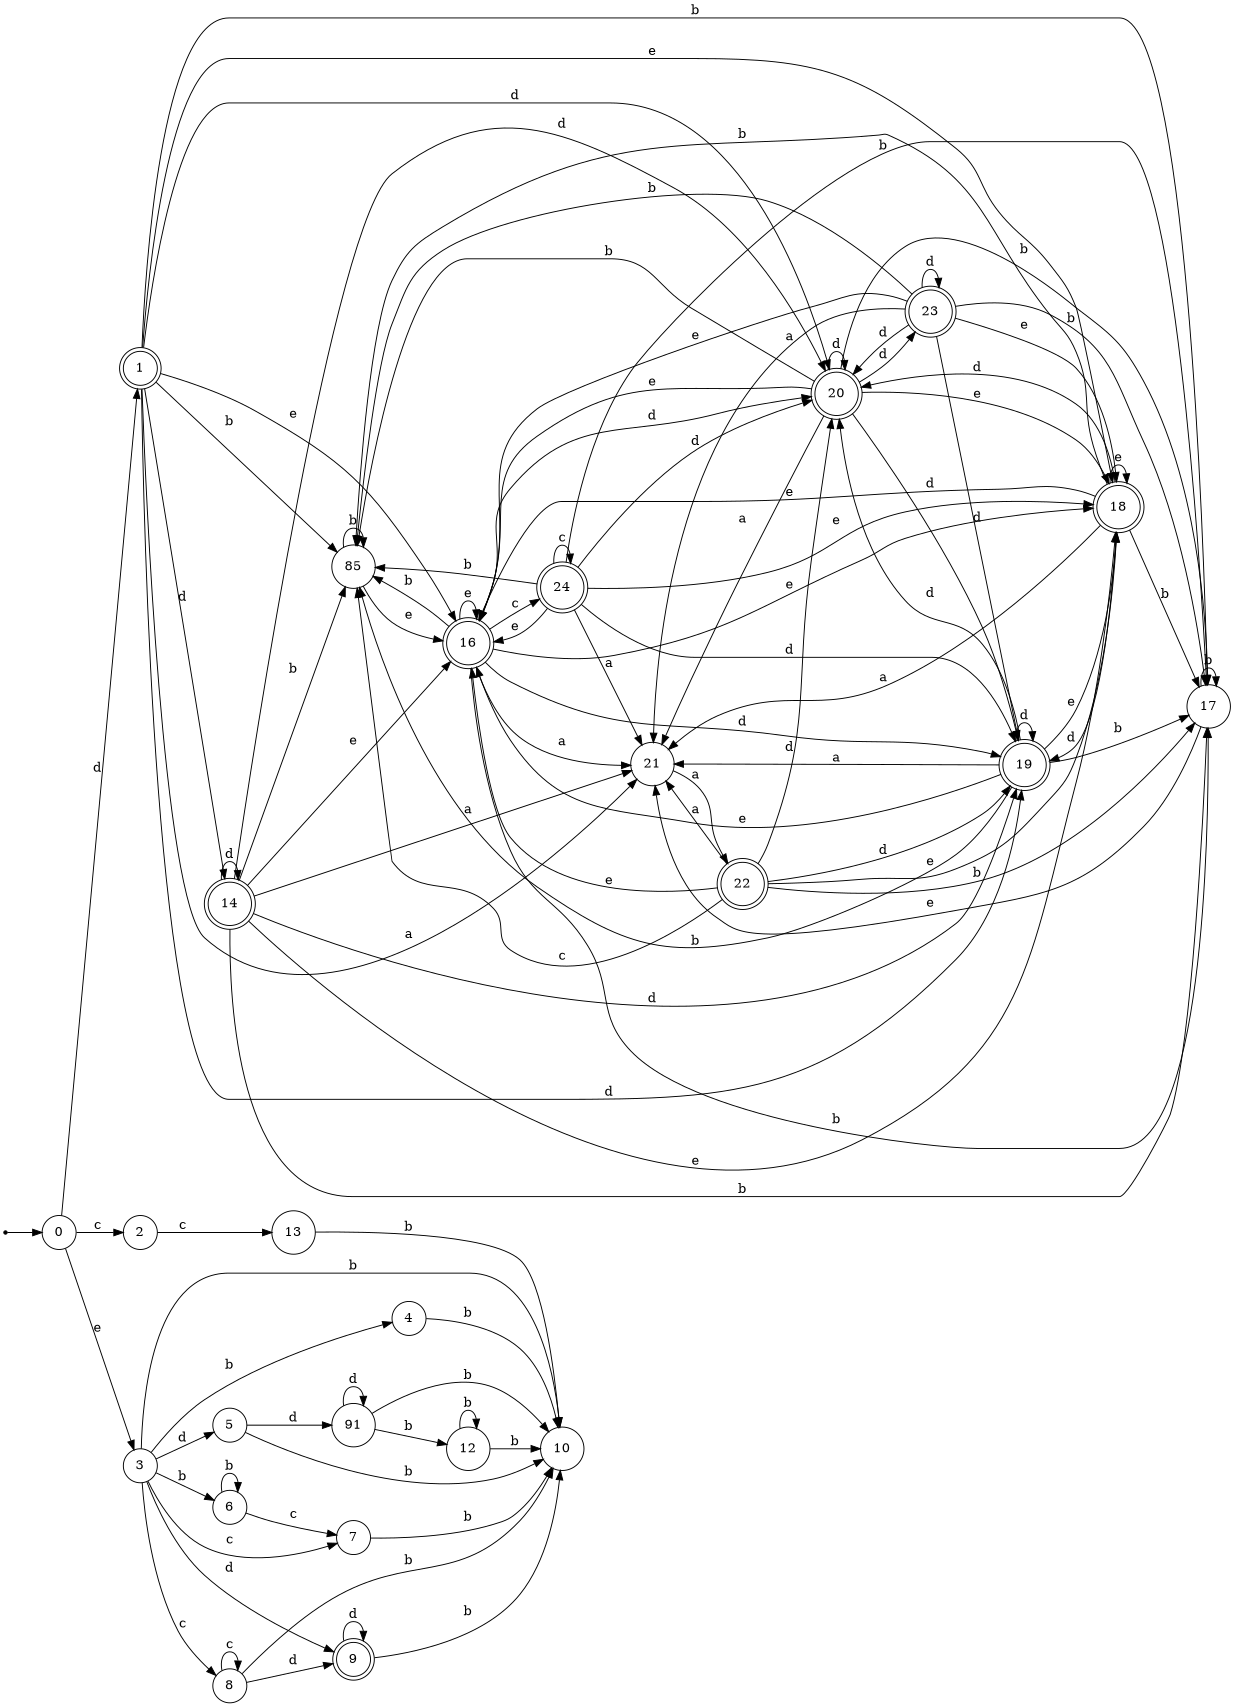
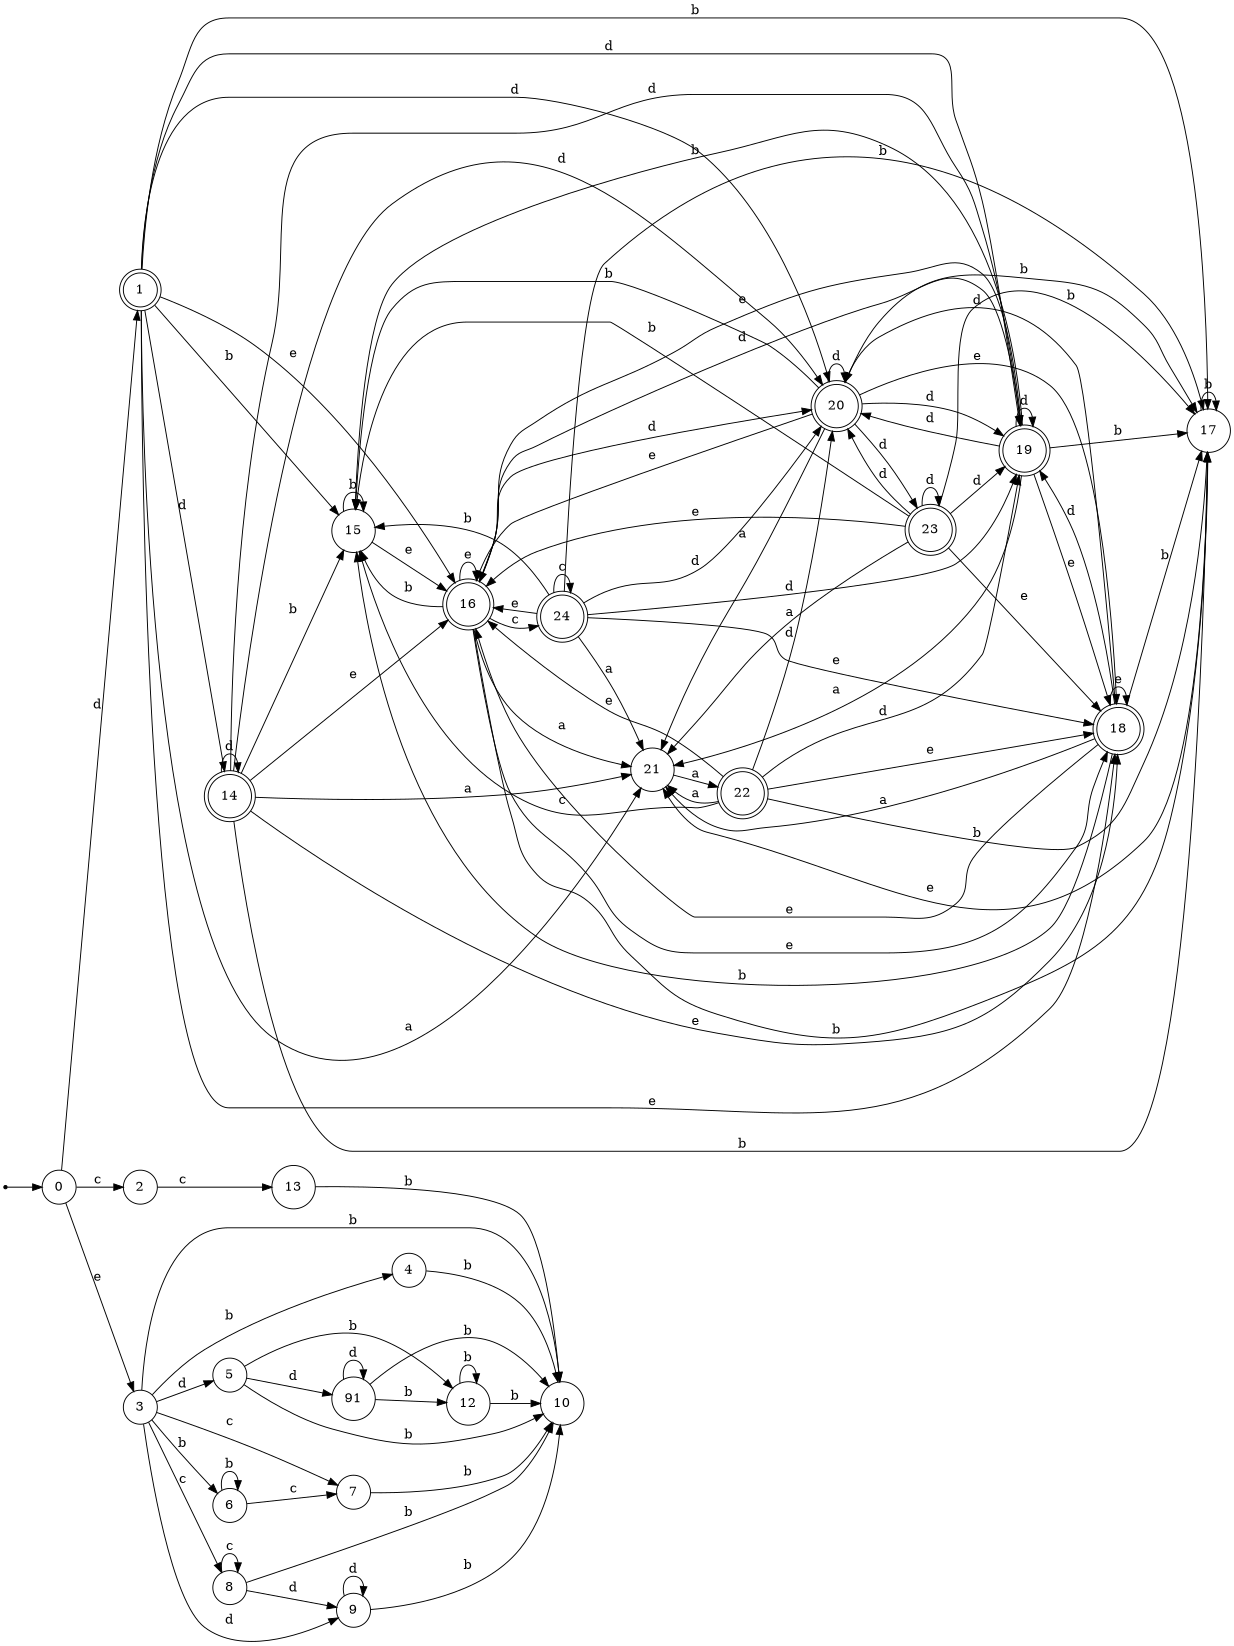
(354, 567) -> (354, 531)
none -> (349, 1333)
(354, 1659) -> (354, 1610)
